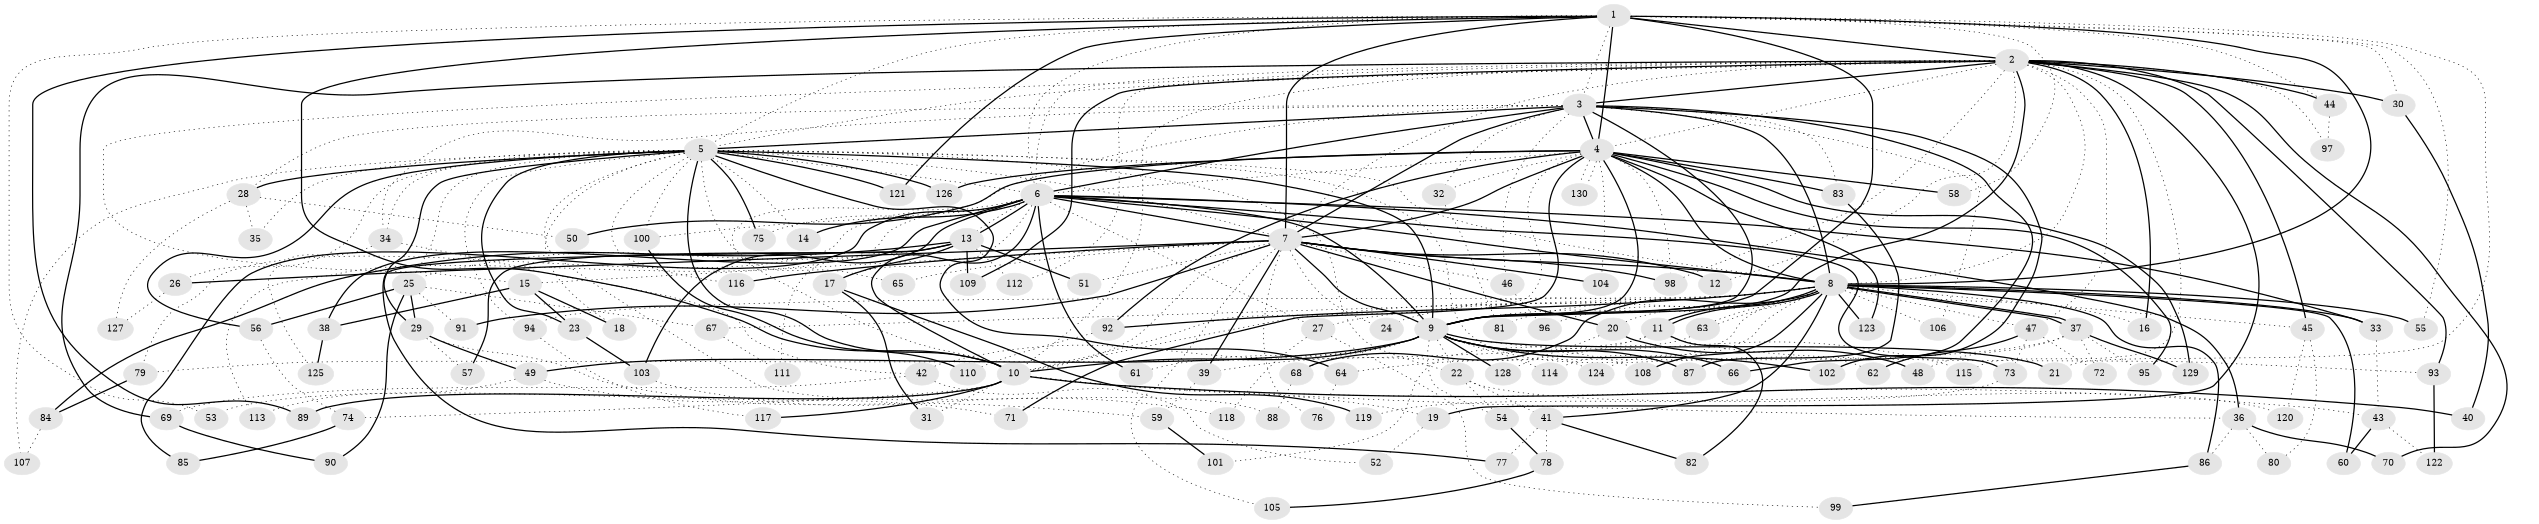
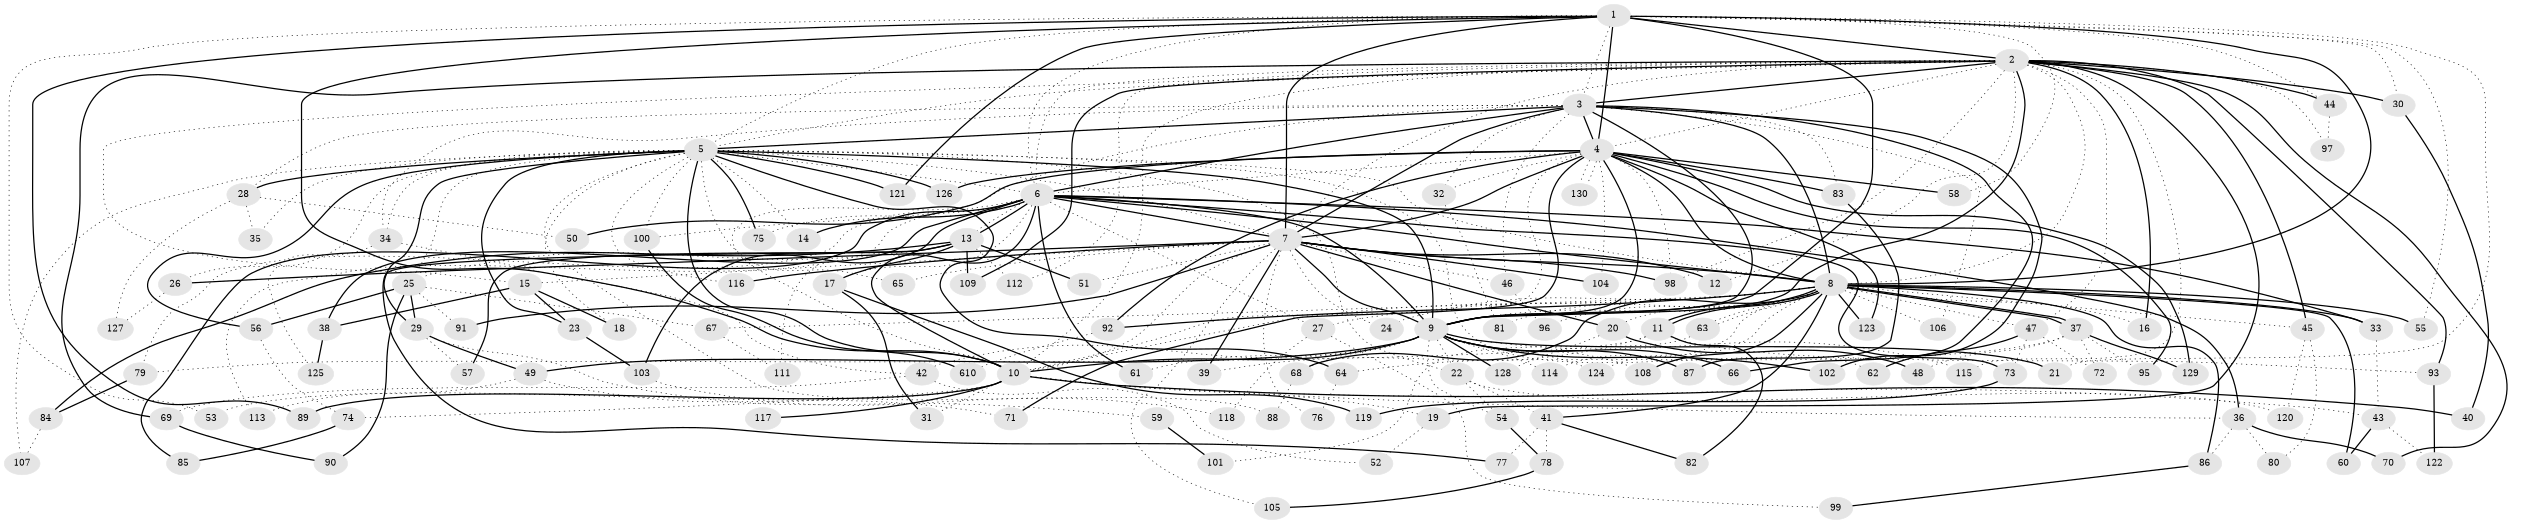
(530, 329) -> none
(968, 374) -> (968, 374)
(1181, 396) -> none
(1581, 401) -> (1581, 401)
